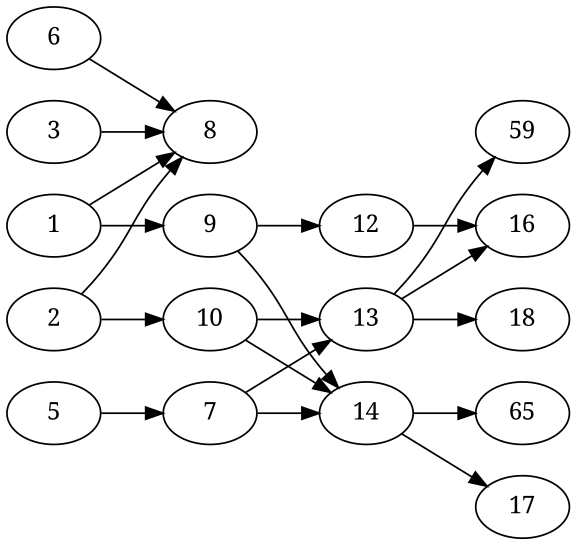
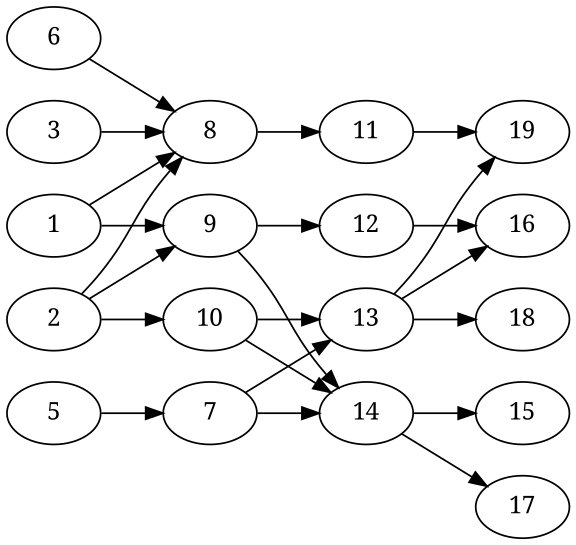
none -> (366, 132)
(523, 132) -> (523, 132)
none -> (124, 277)
(523, 413) -> (523, 413)
